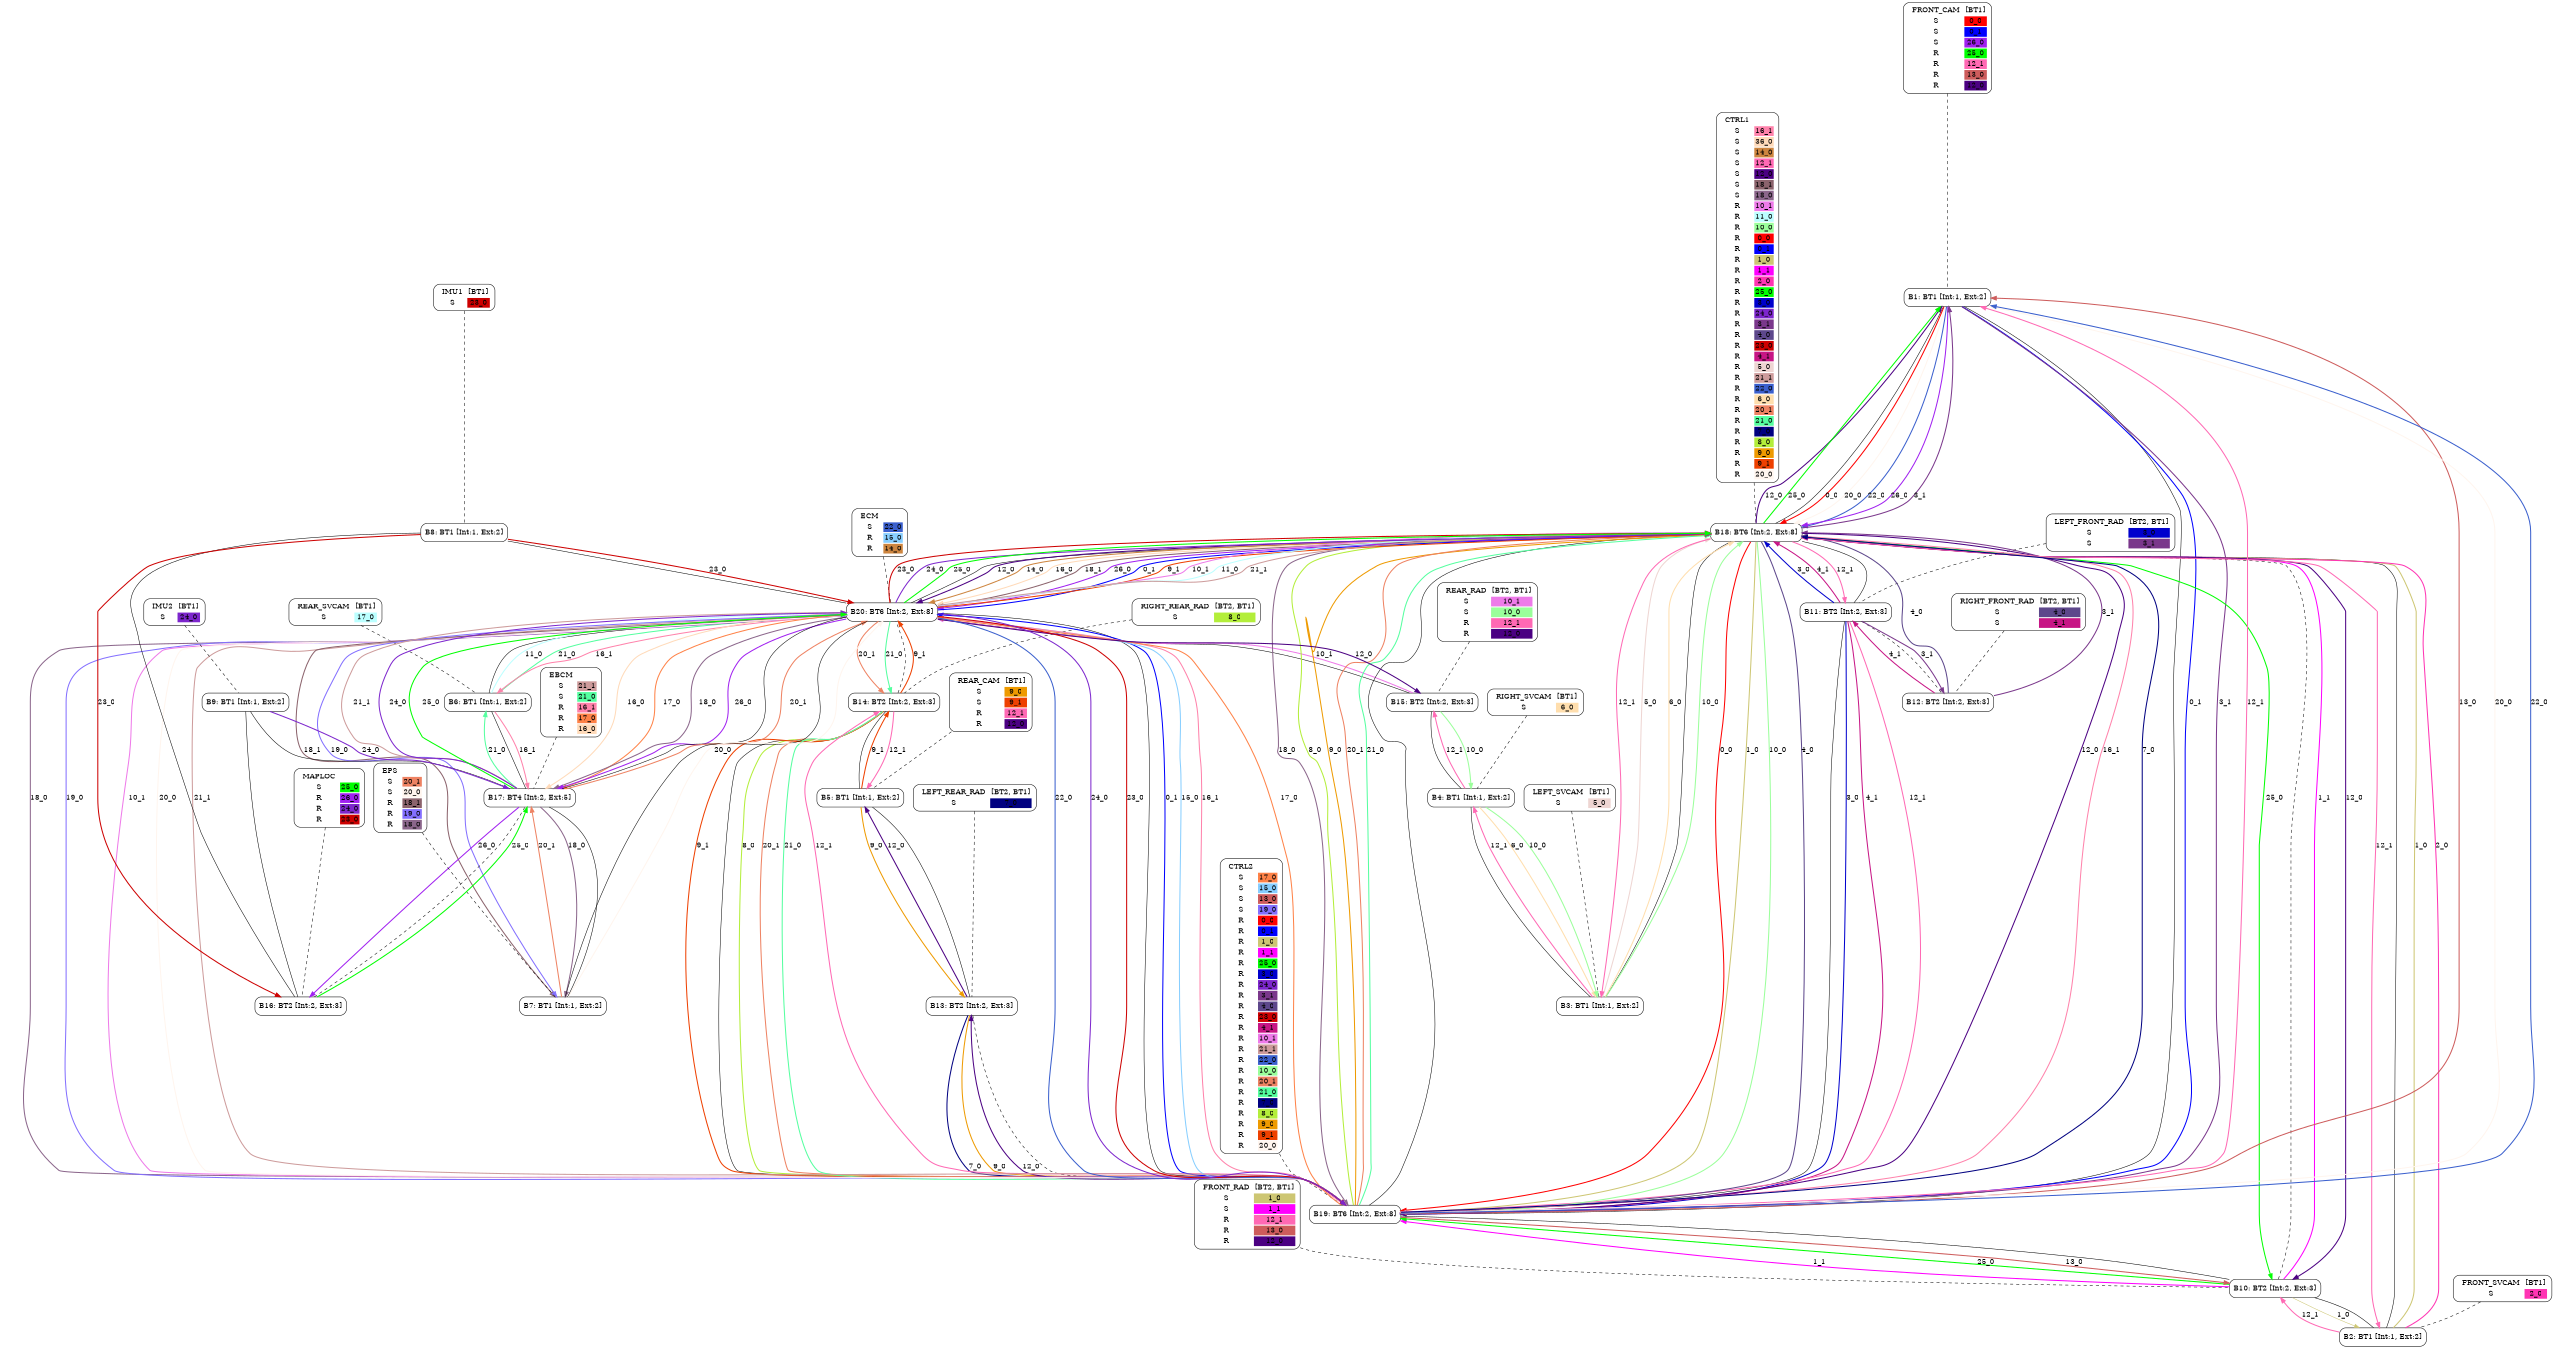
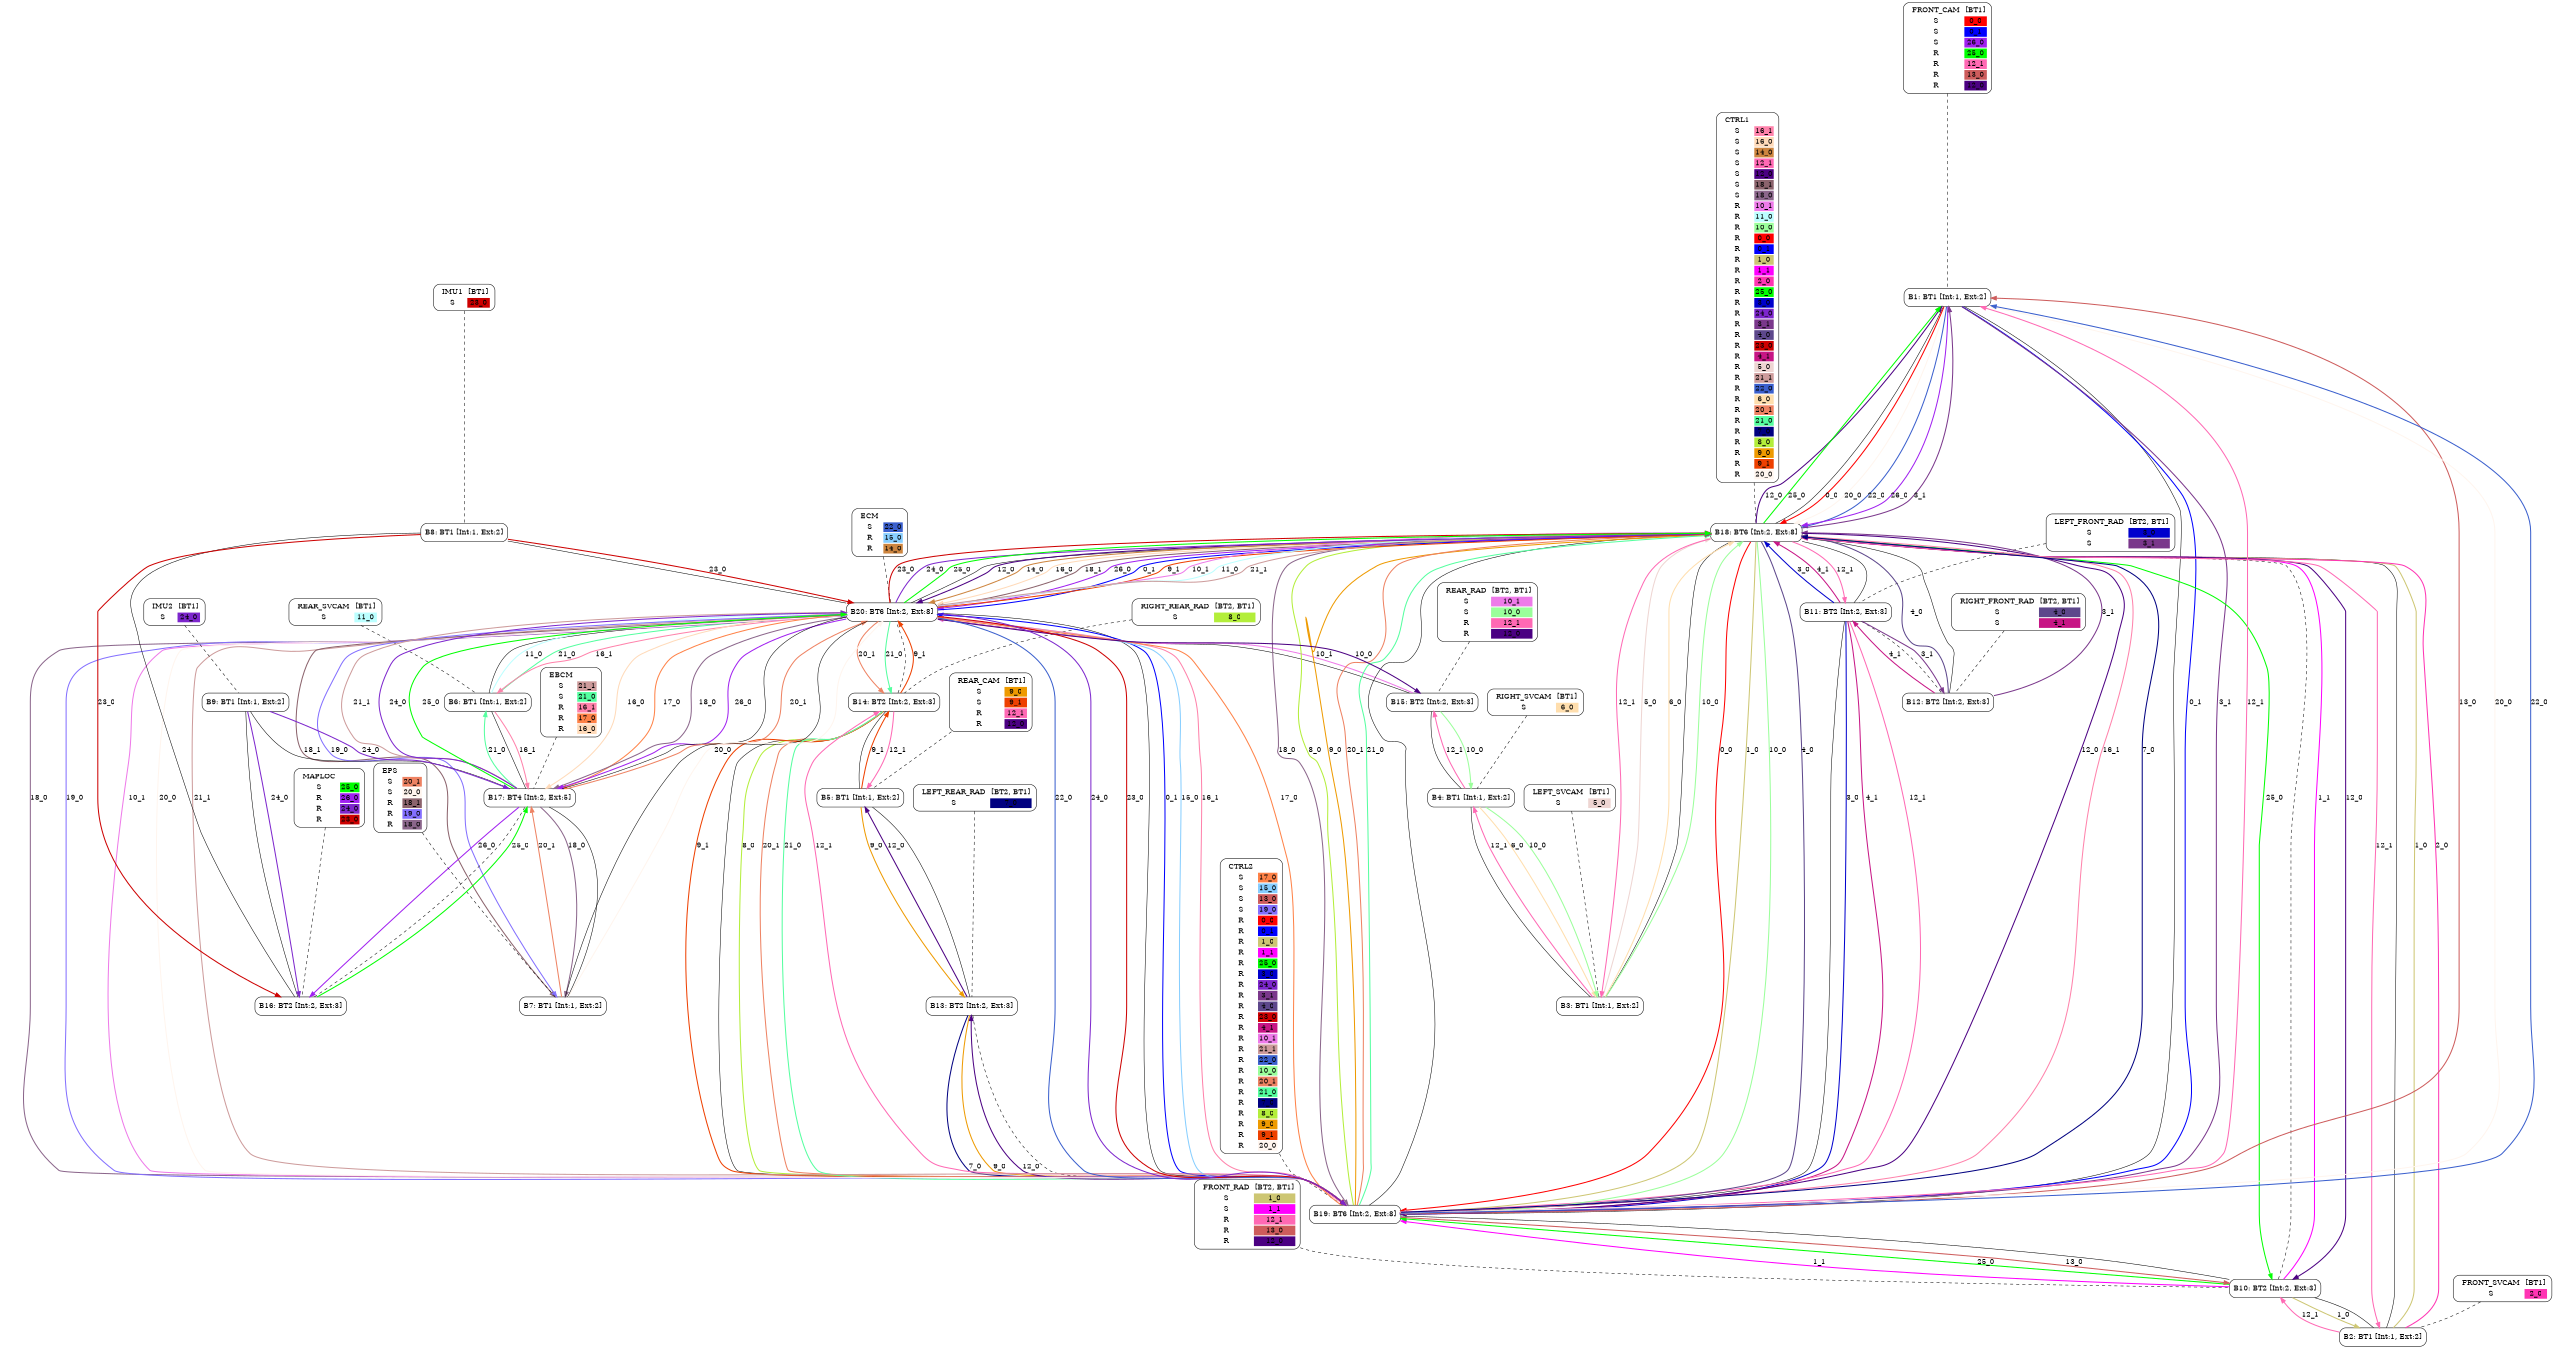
(1764, 142) -> (1764, 142)
none -> (1924, 579)
(366, 617) -> (366, 617)
(1364, 654) -> (1364, 654)
none -> (275, 851)
(2323, 1313) -> (2323, 1313)
